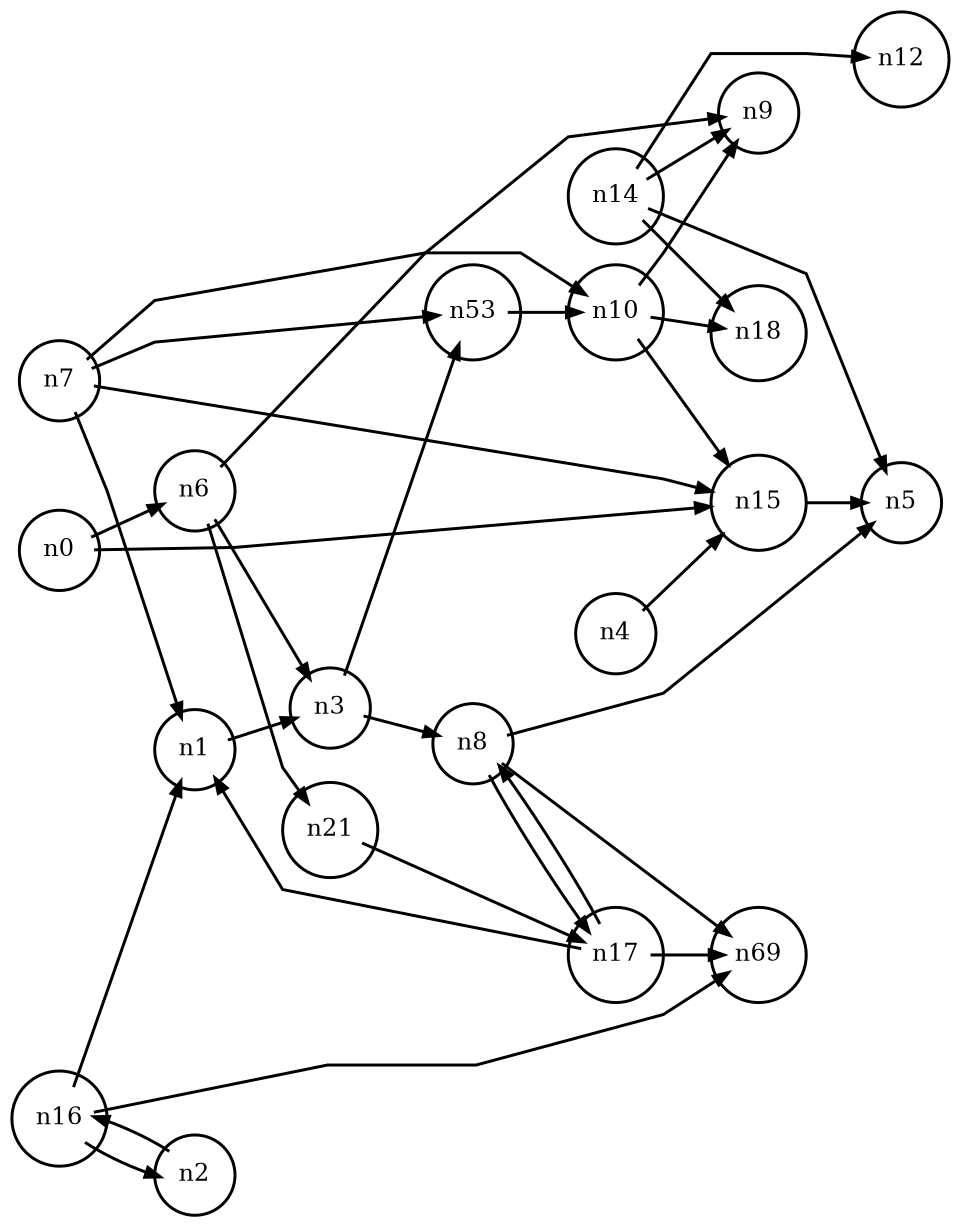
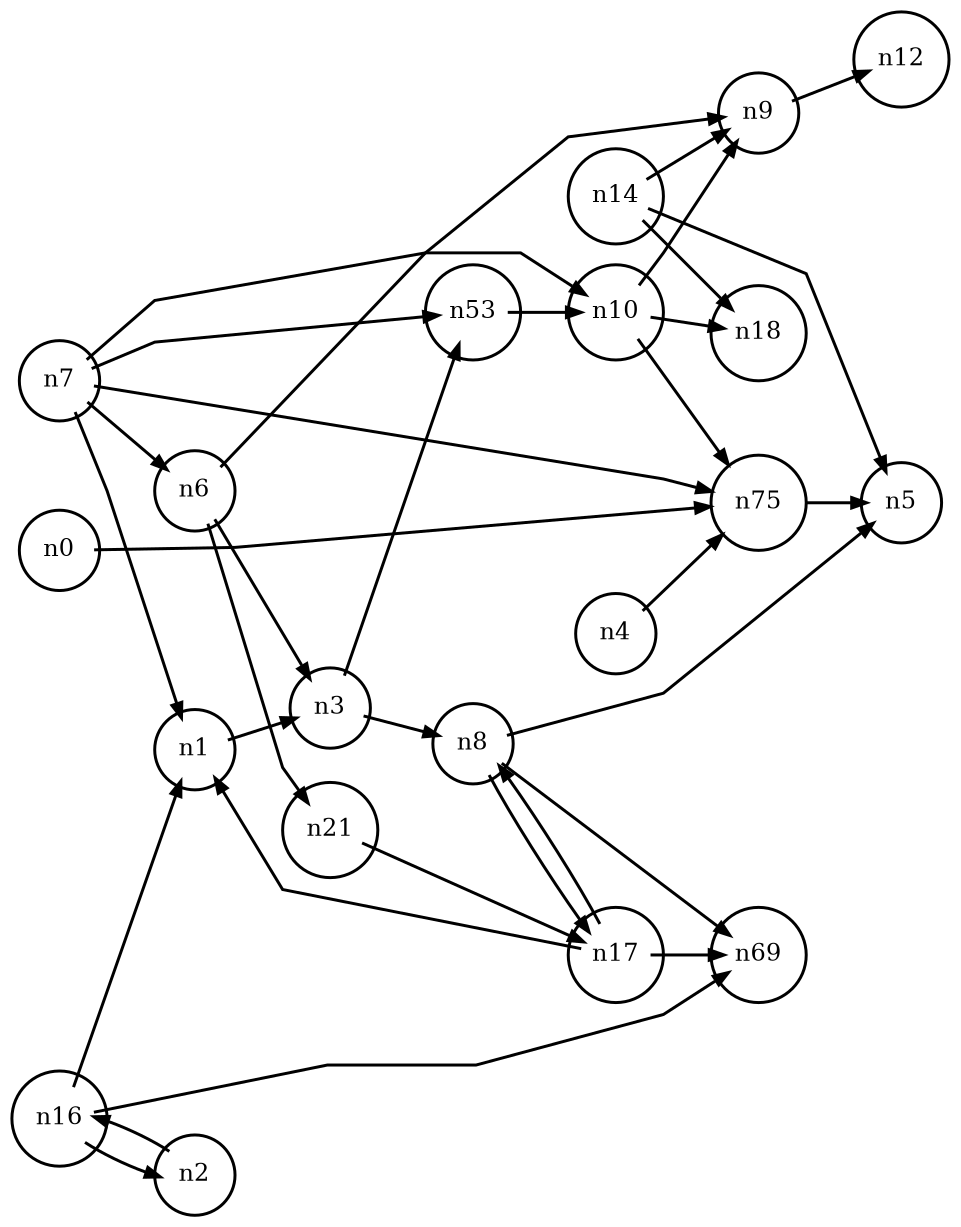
(713, 54) -> (823, 89)
(759, 503) -> (759, 503)
(135, 517) -> (121, 431)
